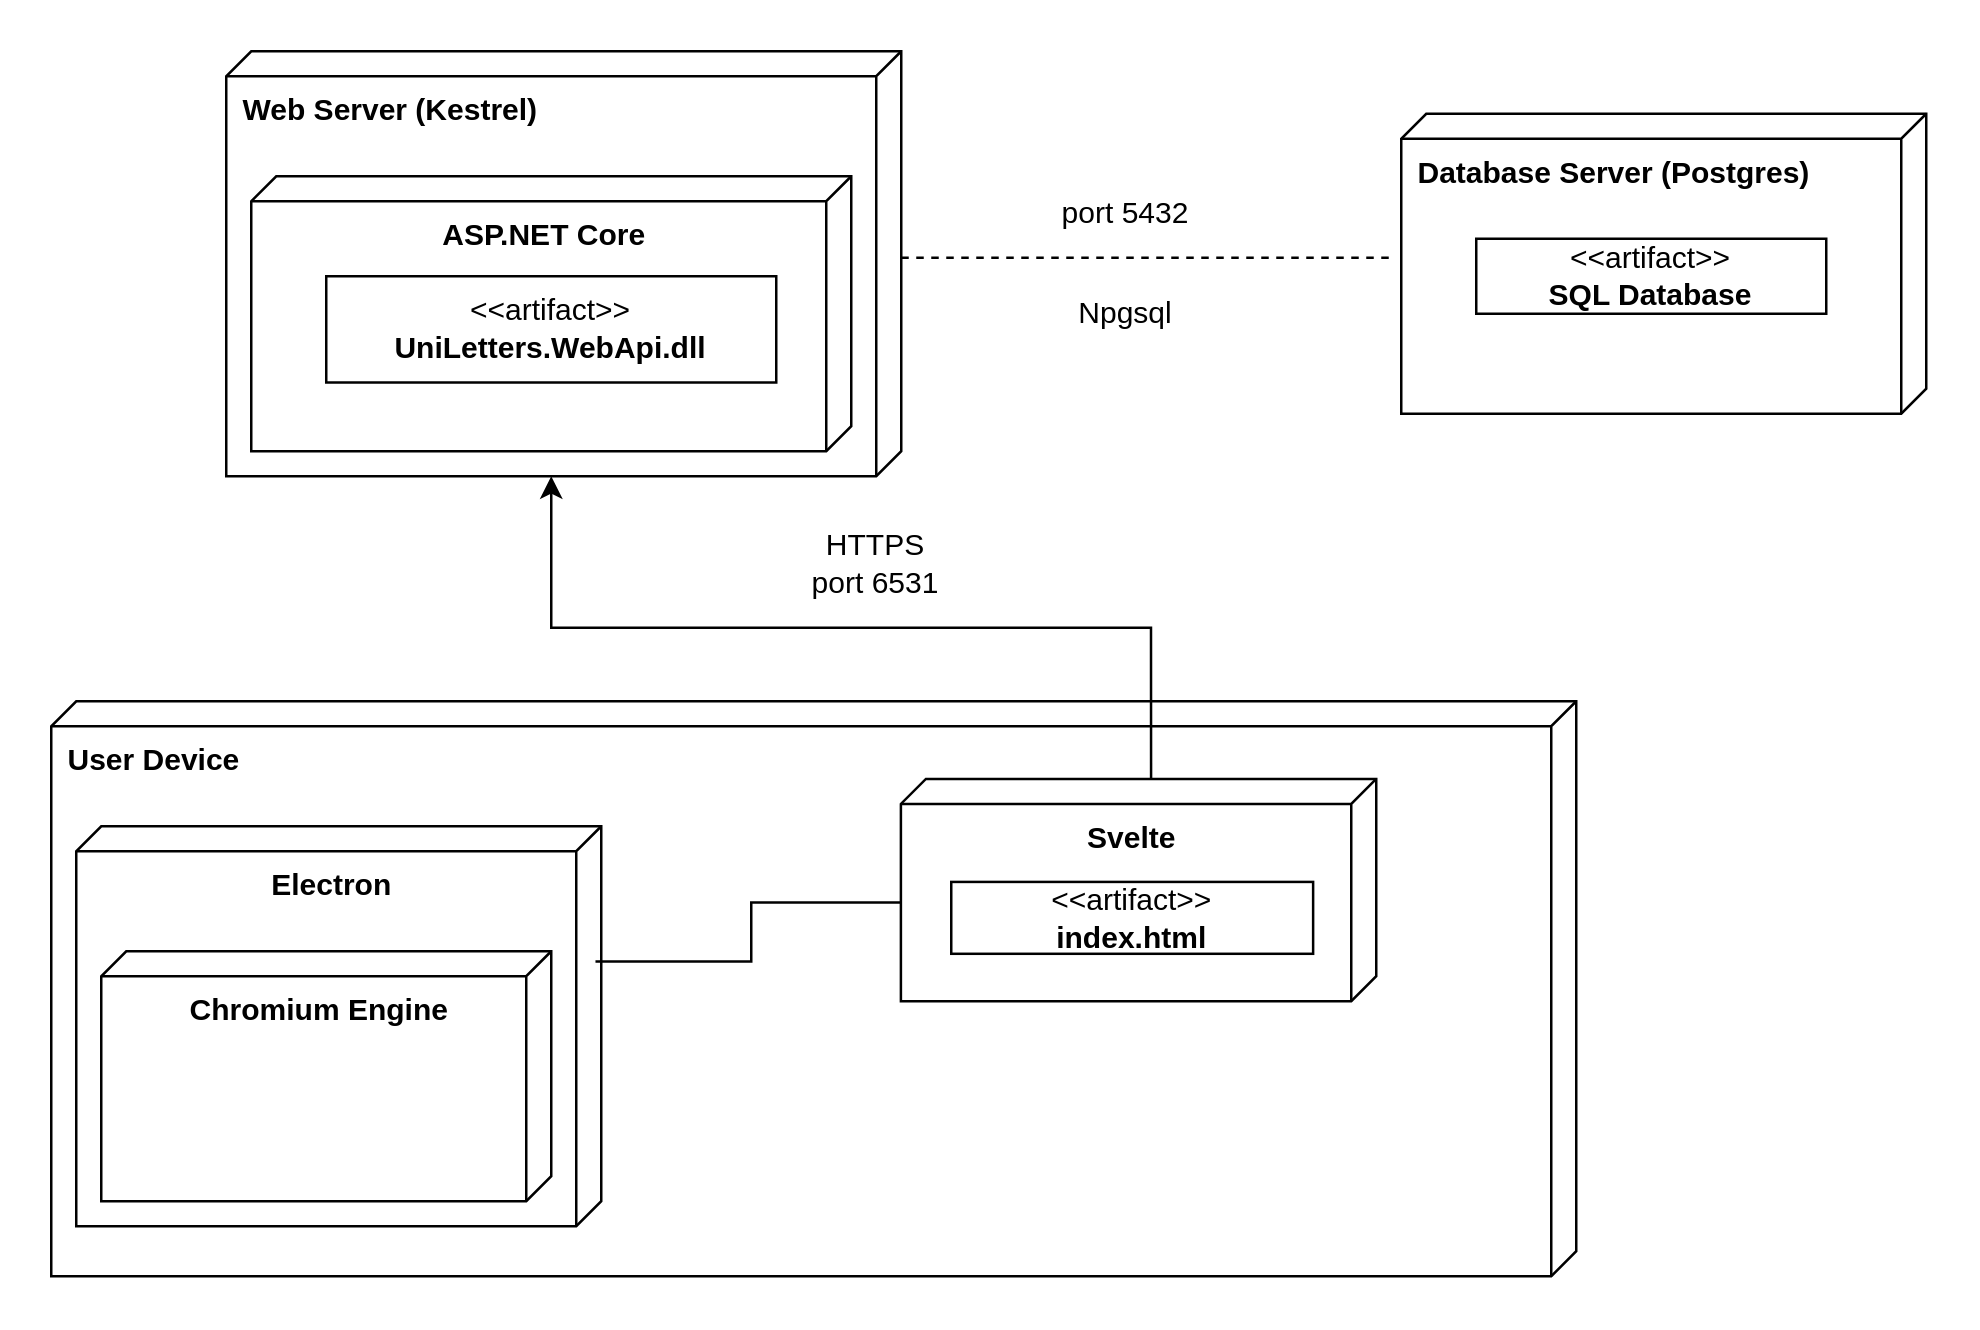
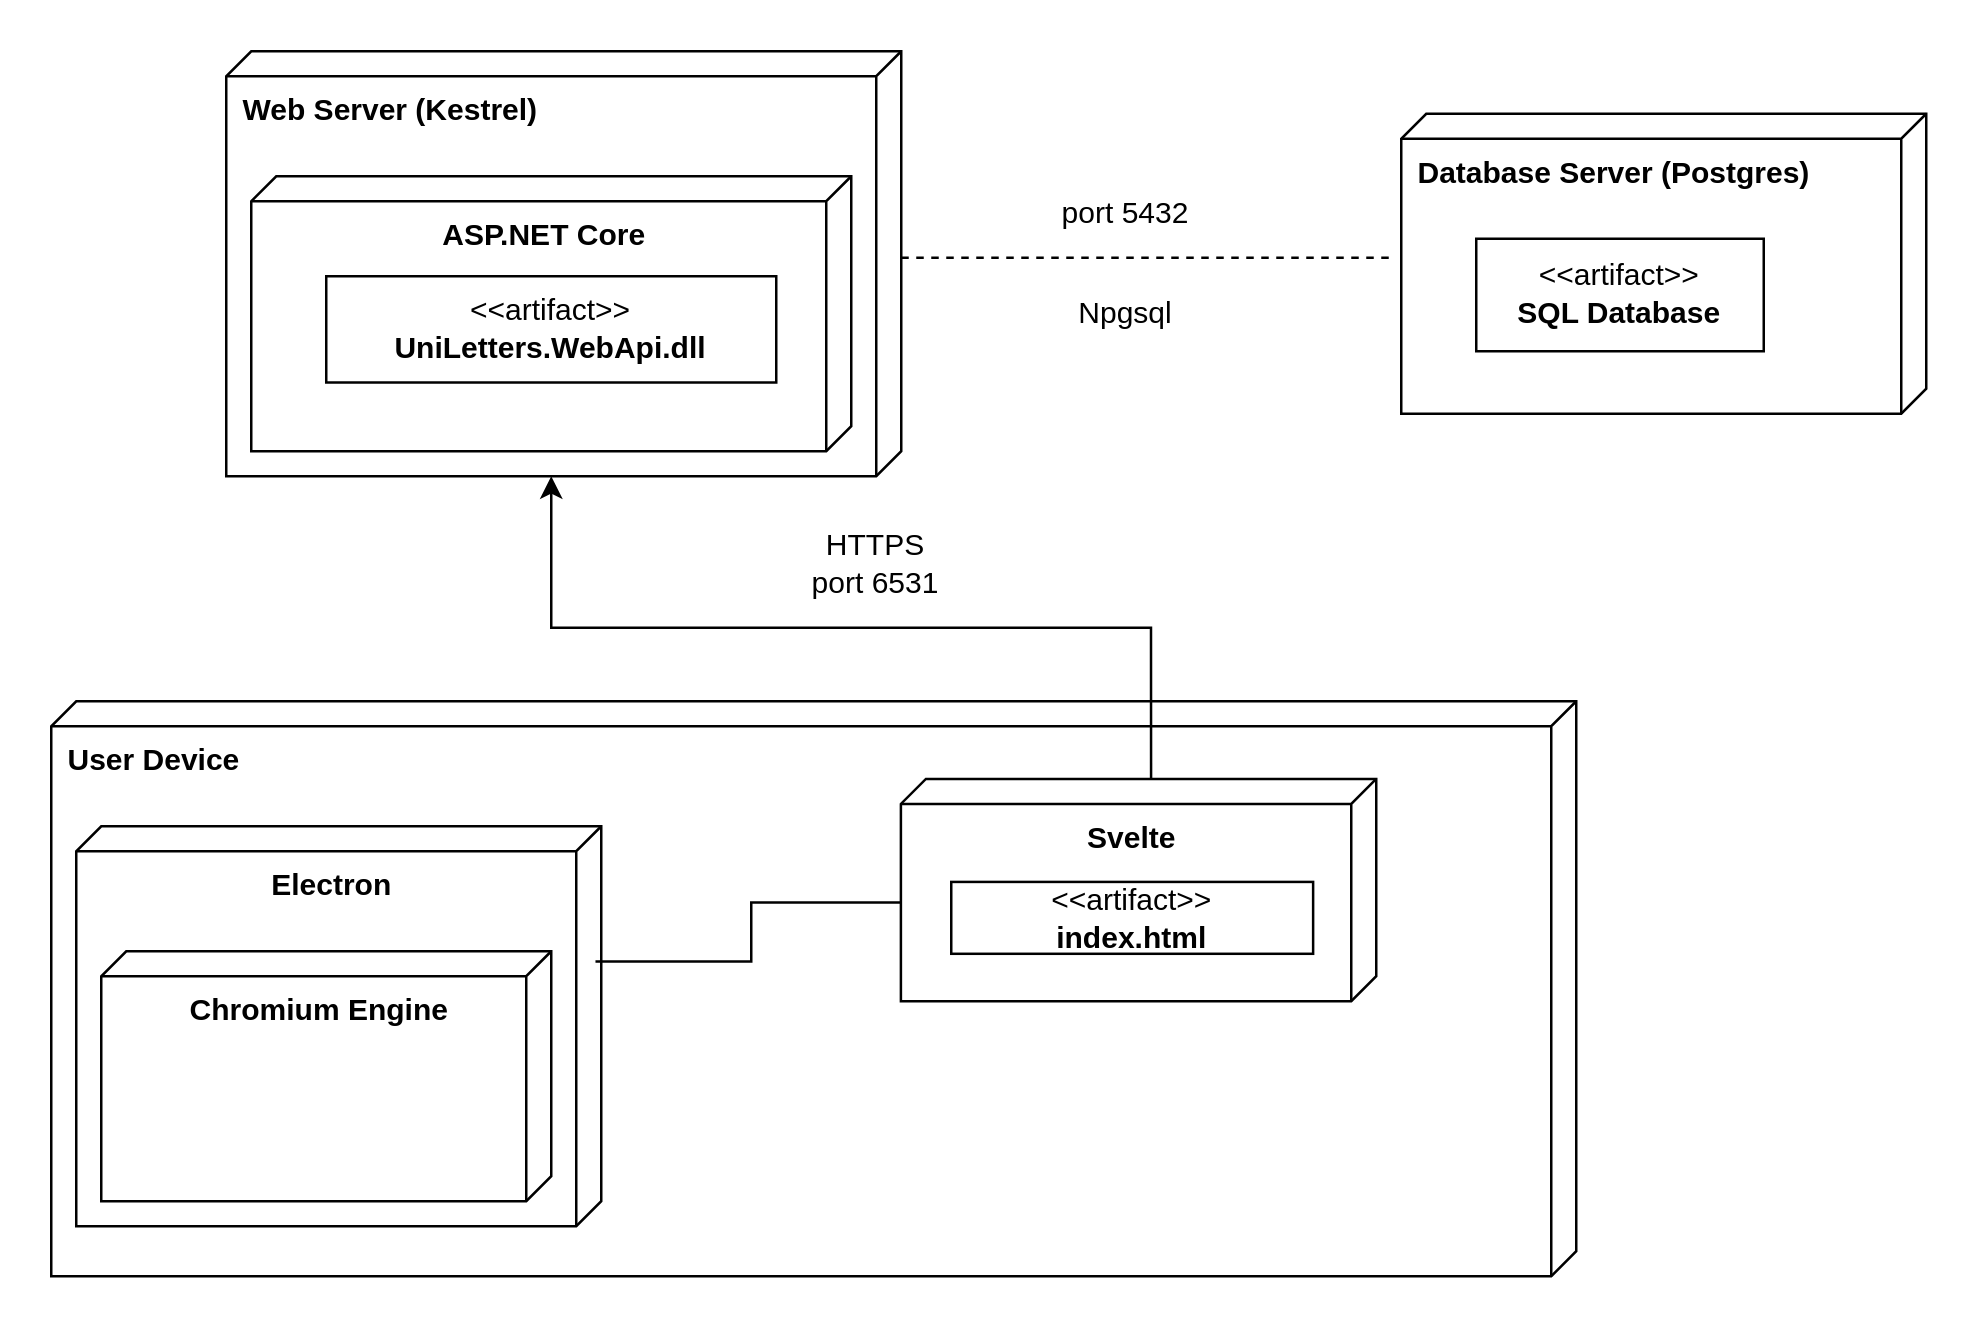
(1651, 276) -> (1620, 295)
